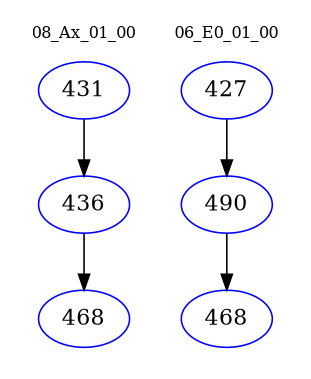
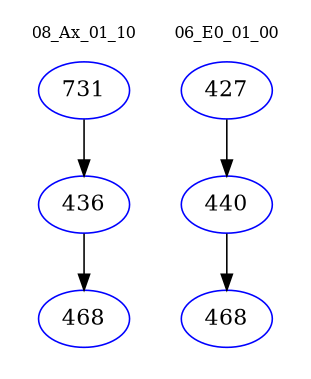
(84, 34) -> (84, 34)
(84, 90) -> (84, 90)
(227, 205) -> (227, 205)
